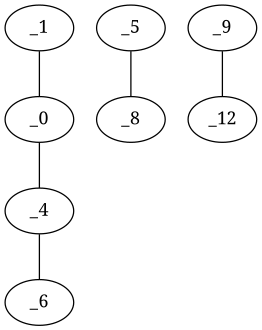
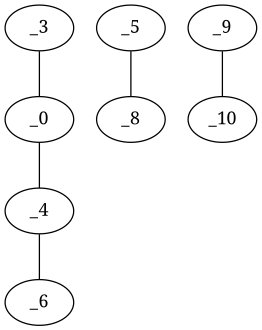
(39, 28) -> (39, 28)
(222, 119) -> (222, 119)
